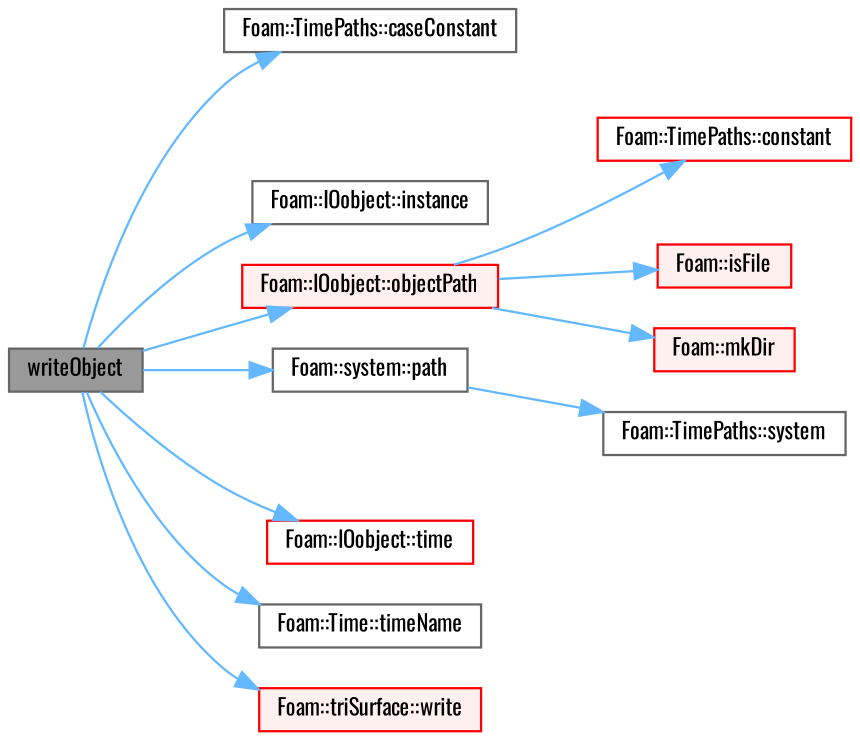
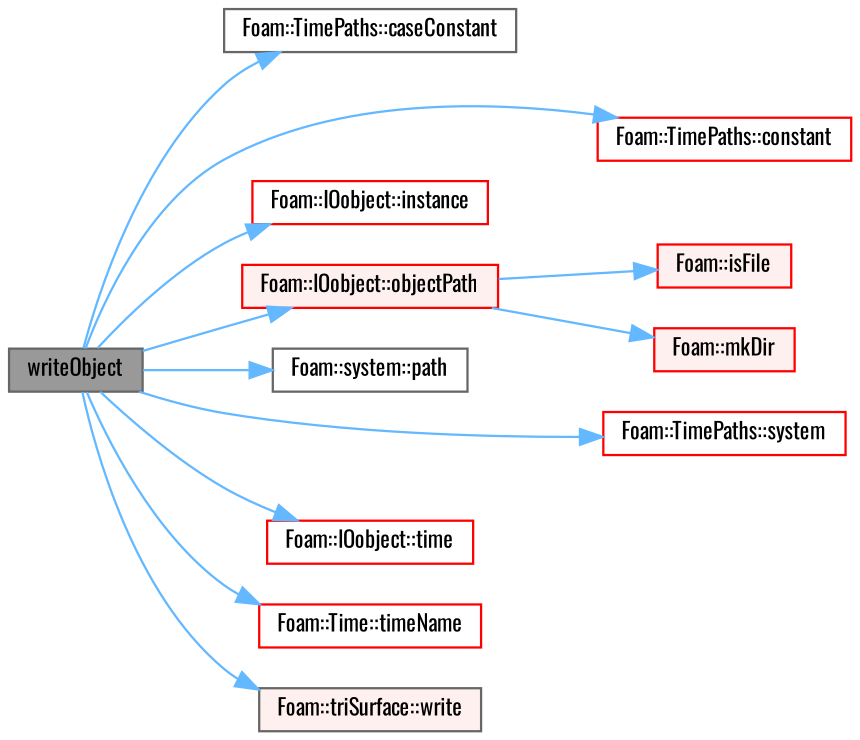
(370, 203) -> (370, 203)
(561, 224) -> (289, 133)
(524, 398) -> (358, 429)
(724, 434) -> (724, 434)
(370, 626) -> (370, 626)
(370, 710) -> (370, 710)
